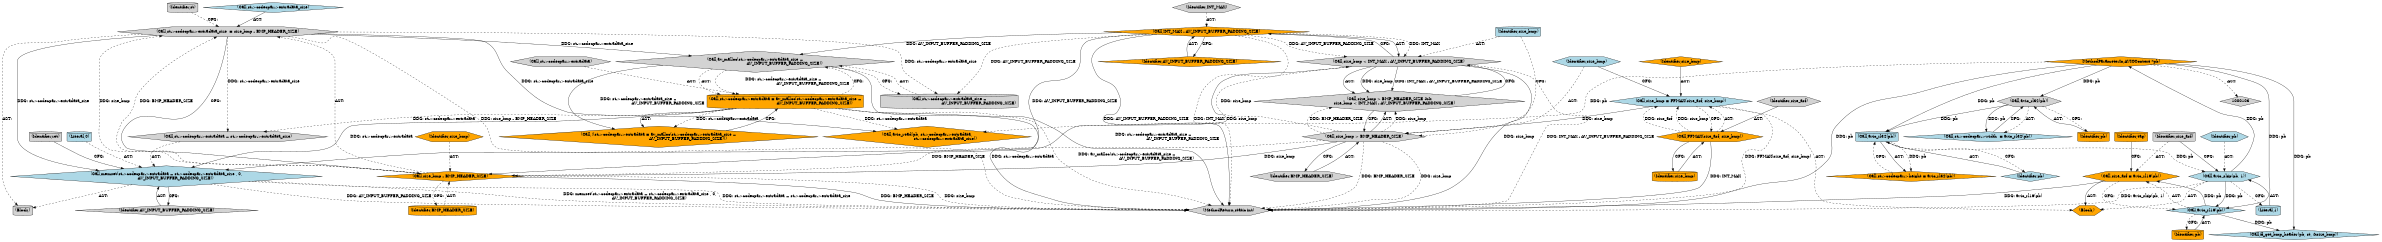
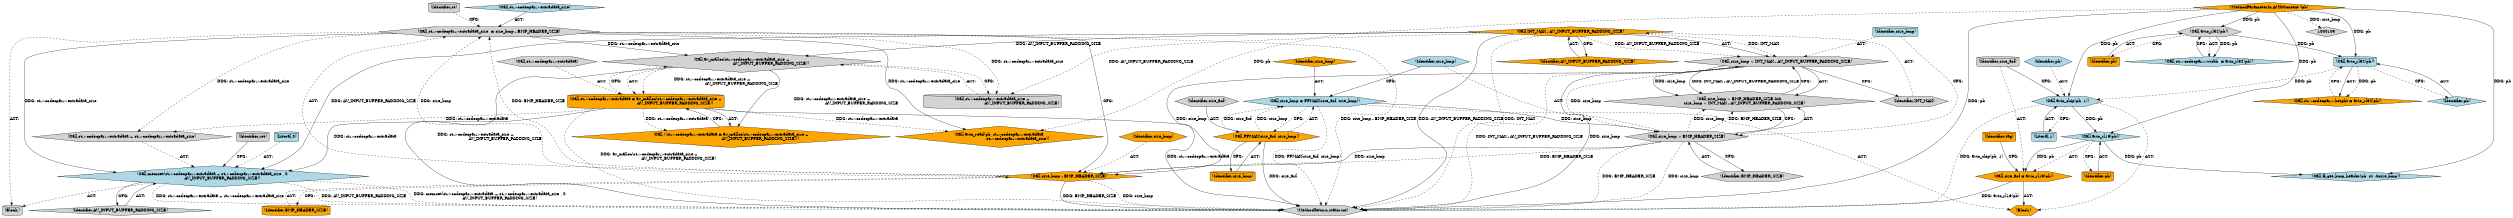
(1364, 40) -> (1849, 81)
(2232, 82) -> (2325, 20)
(2215, 111) -> (2139, 30)
(1726, 176) -> (1283, 176)
(2124, 206) -> none
